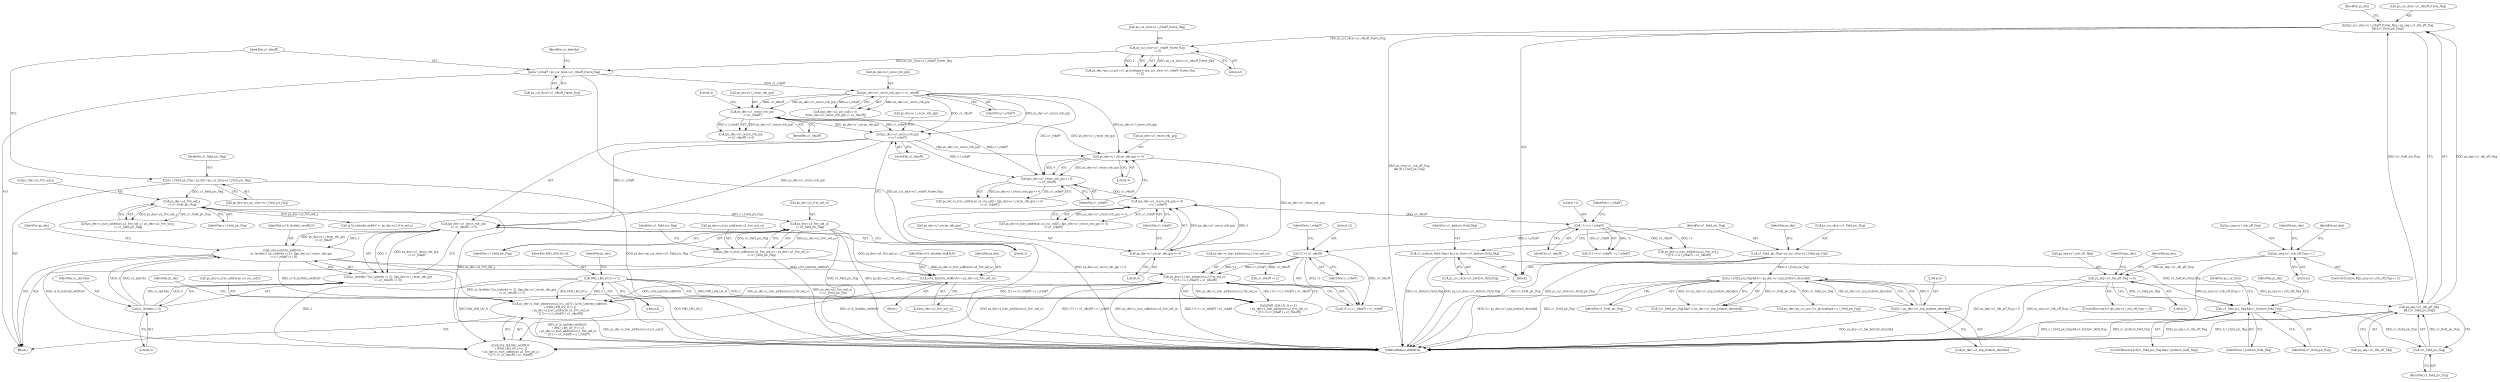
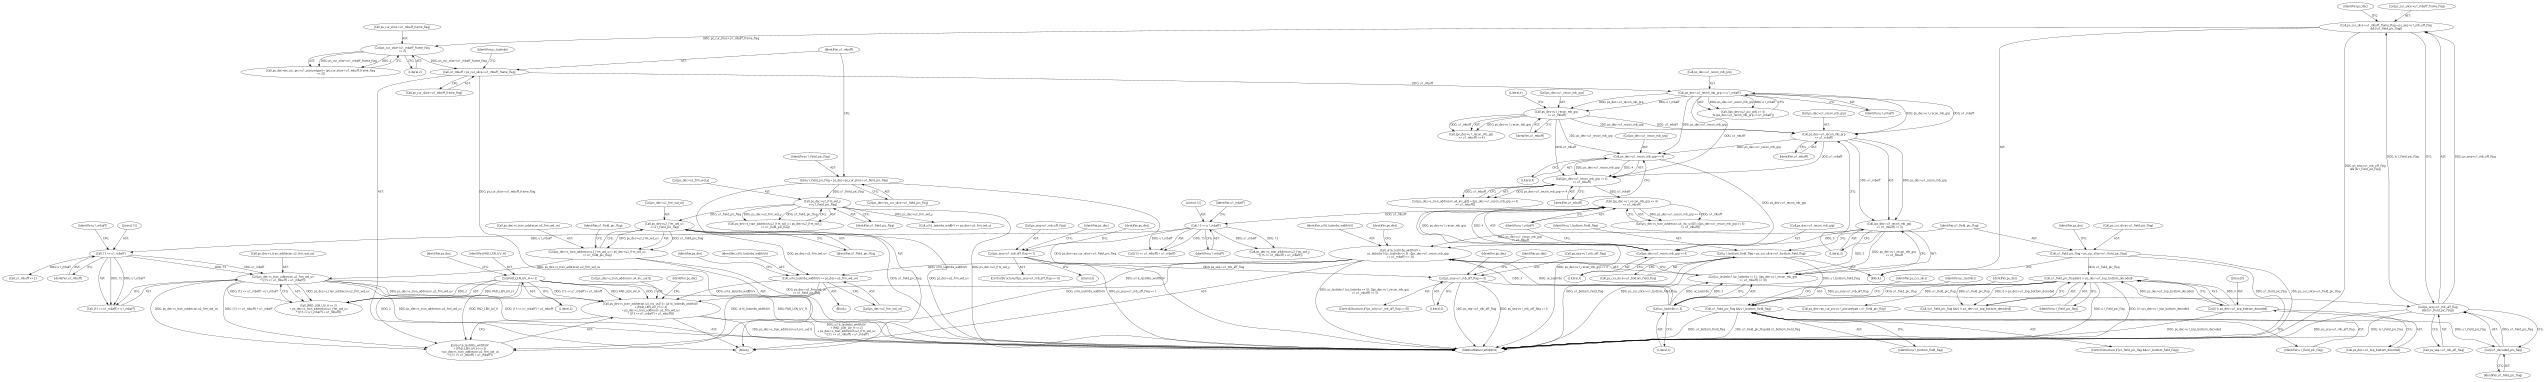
(2299, 267) -> none
(2429, 350) -> (2503, 350)
